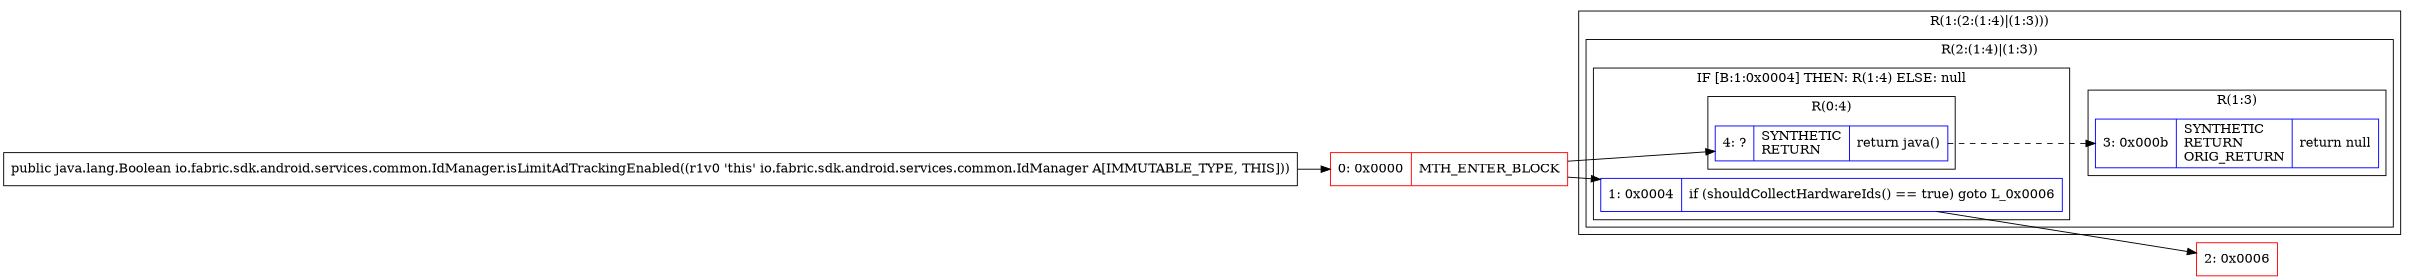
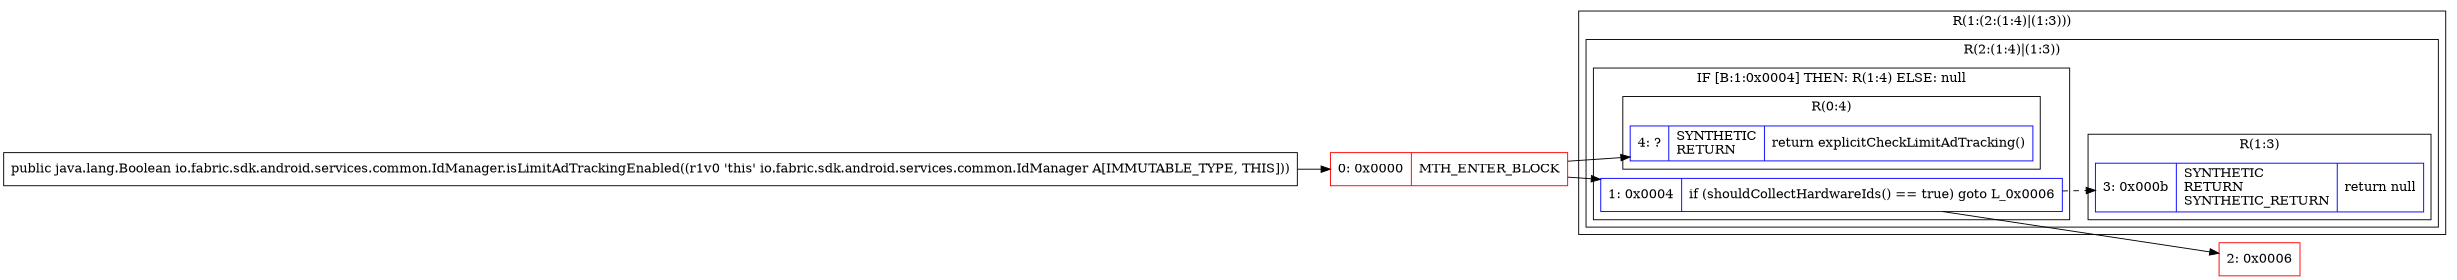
(1899, 143) -> (1899, 143)
(2017, 143) -> (2076, 191)
(2234, 157) -> (2257, 201)
